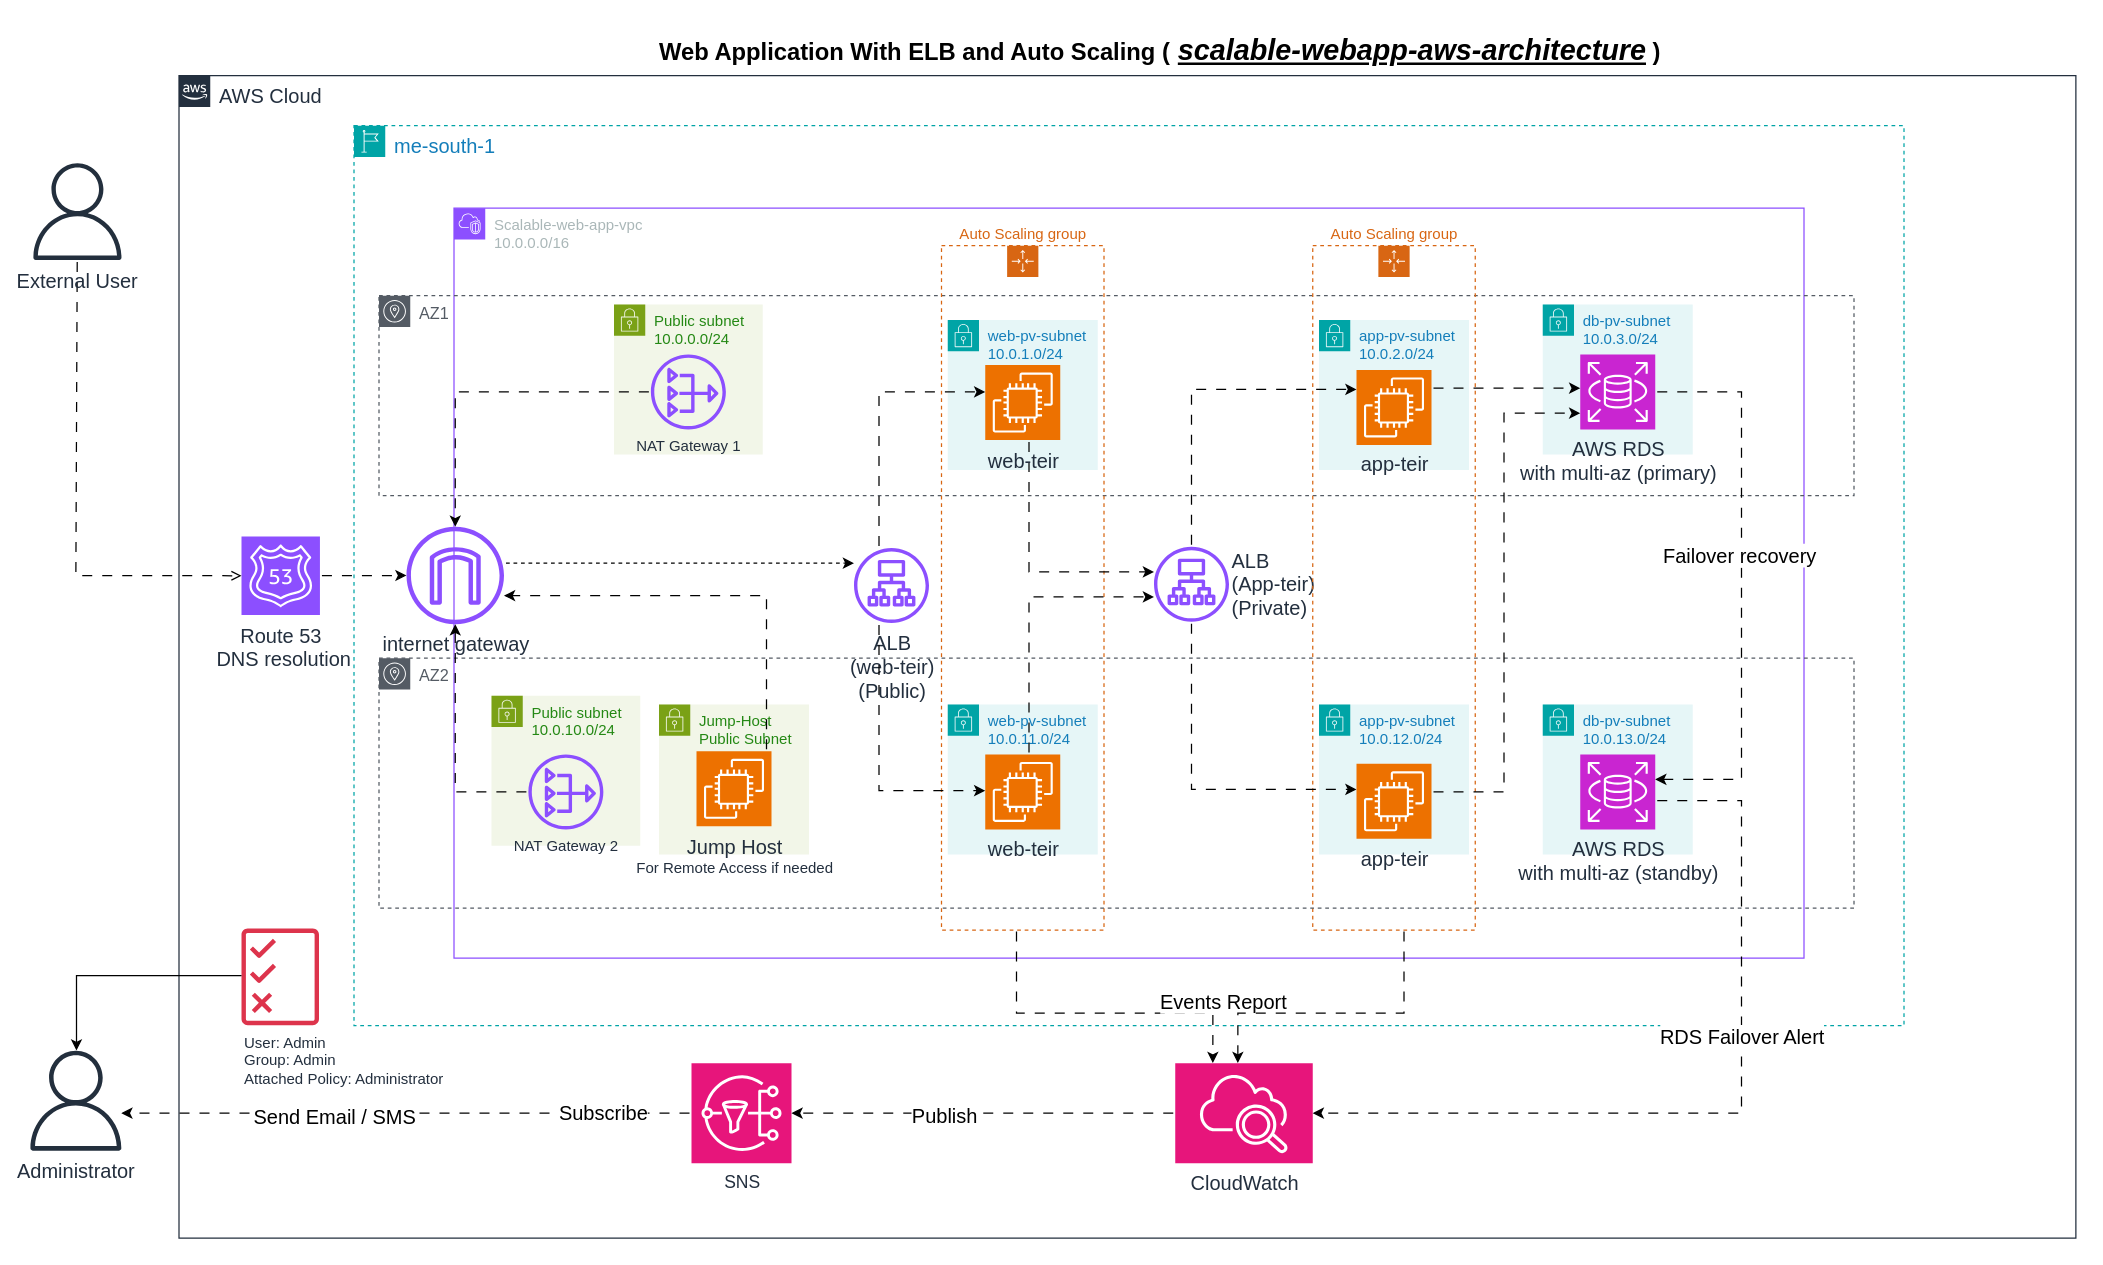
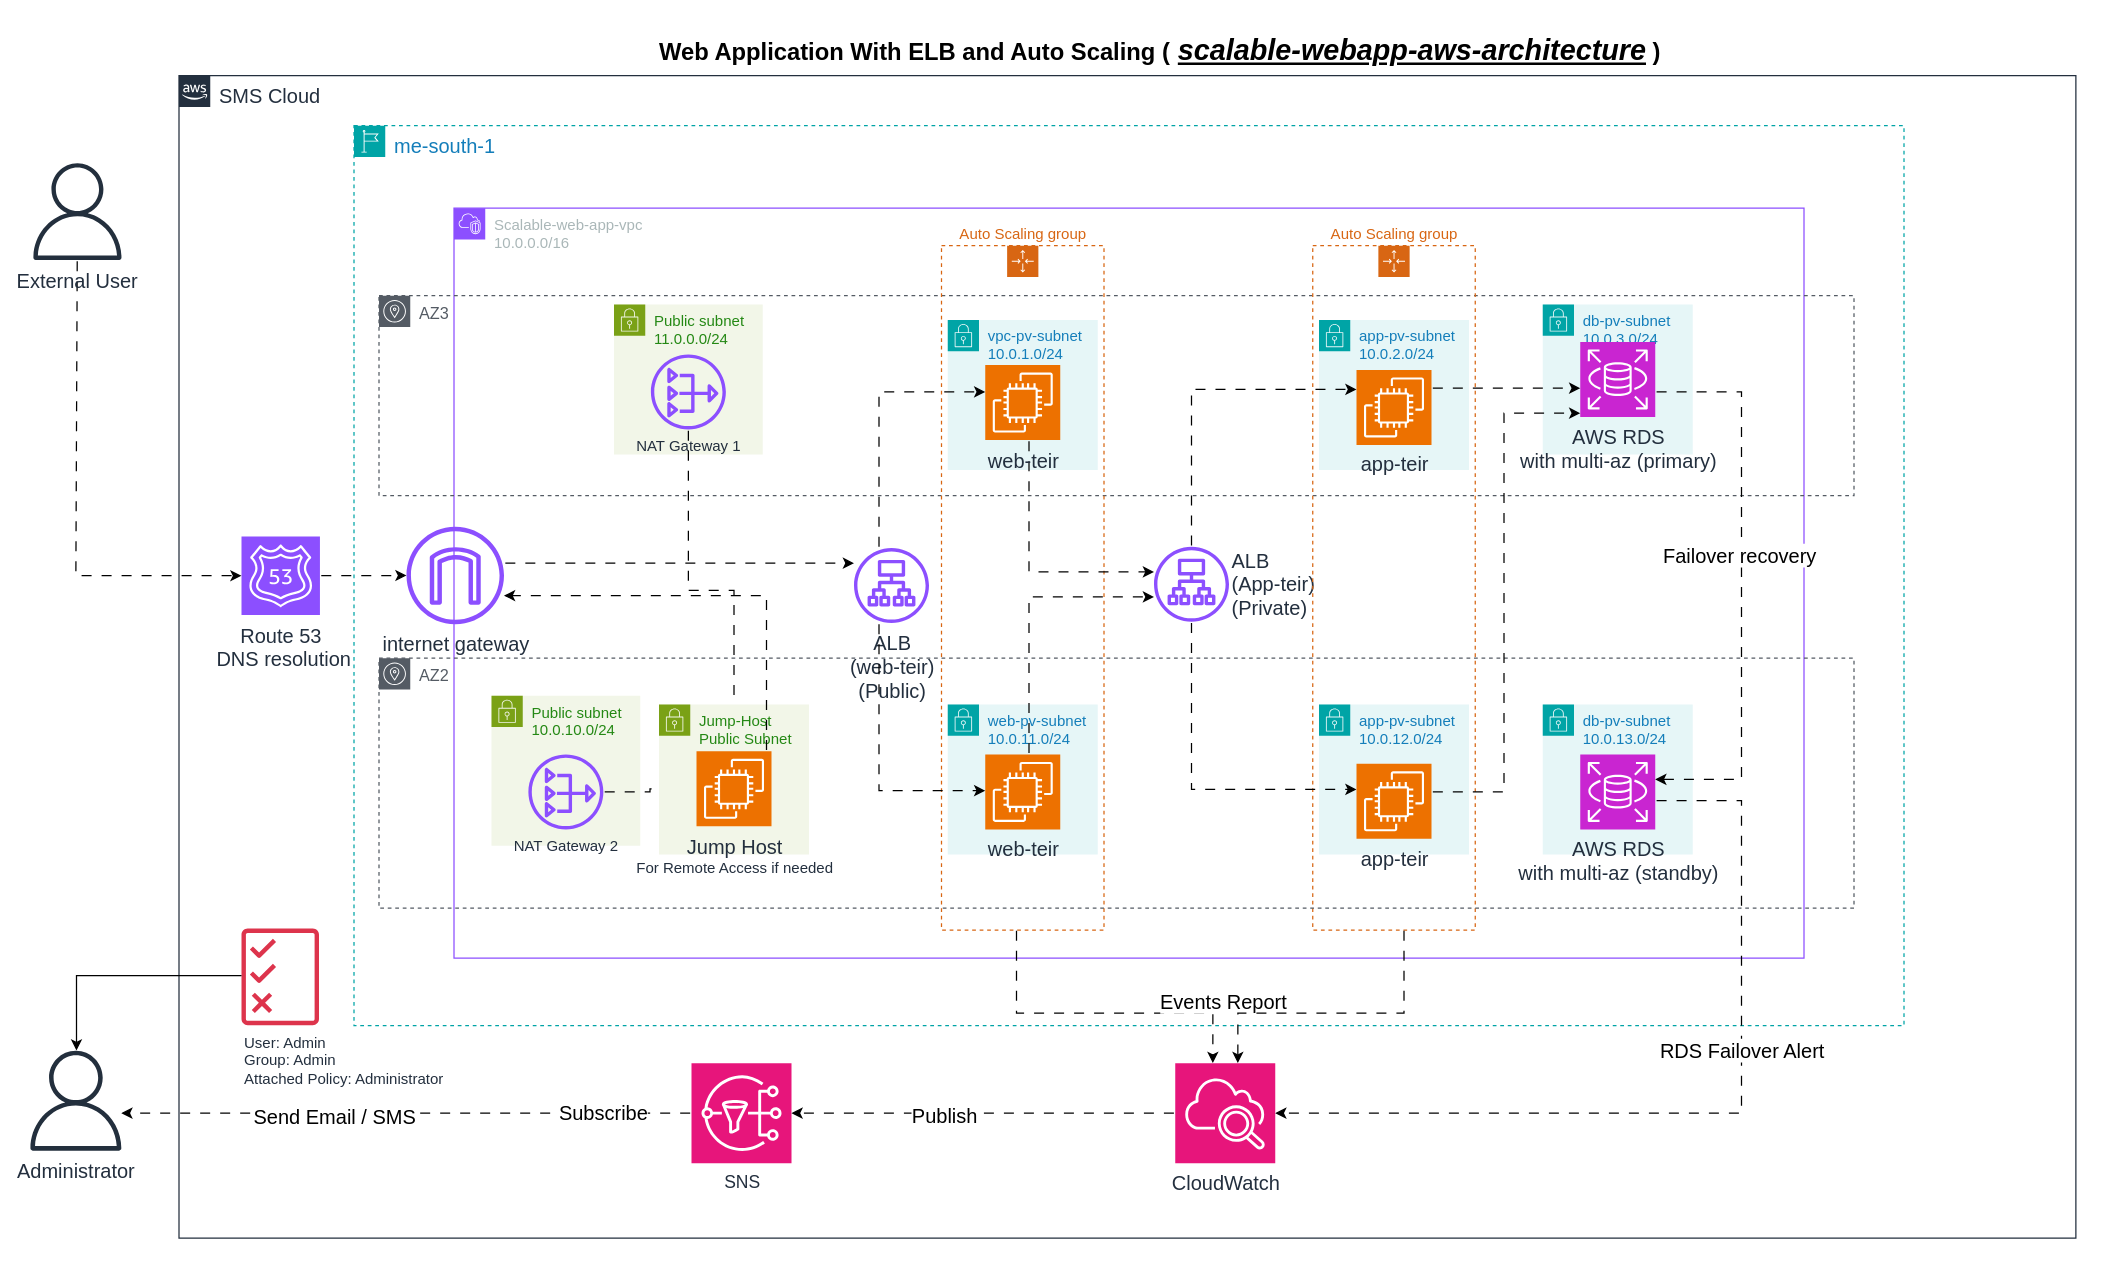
(253, 93) -> (253, 93)
(432, 313) -> (432, 313)
(703, 331) -> (703, 331)
(1043, 346) -> (1043, 346)
(504, 392) -> (688, 497)
(1618, 392) -> (1618, 379)
(676, 563) -> (676, 563)
(233, 576) -> (231, 576)
(455, 719) -> (628, 792)
(1244, 1113) -> (1225, 1113)
